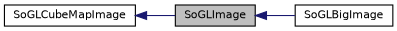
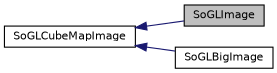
(281, 16) -> (161, 49)
